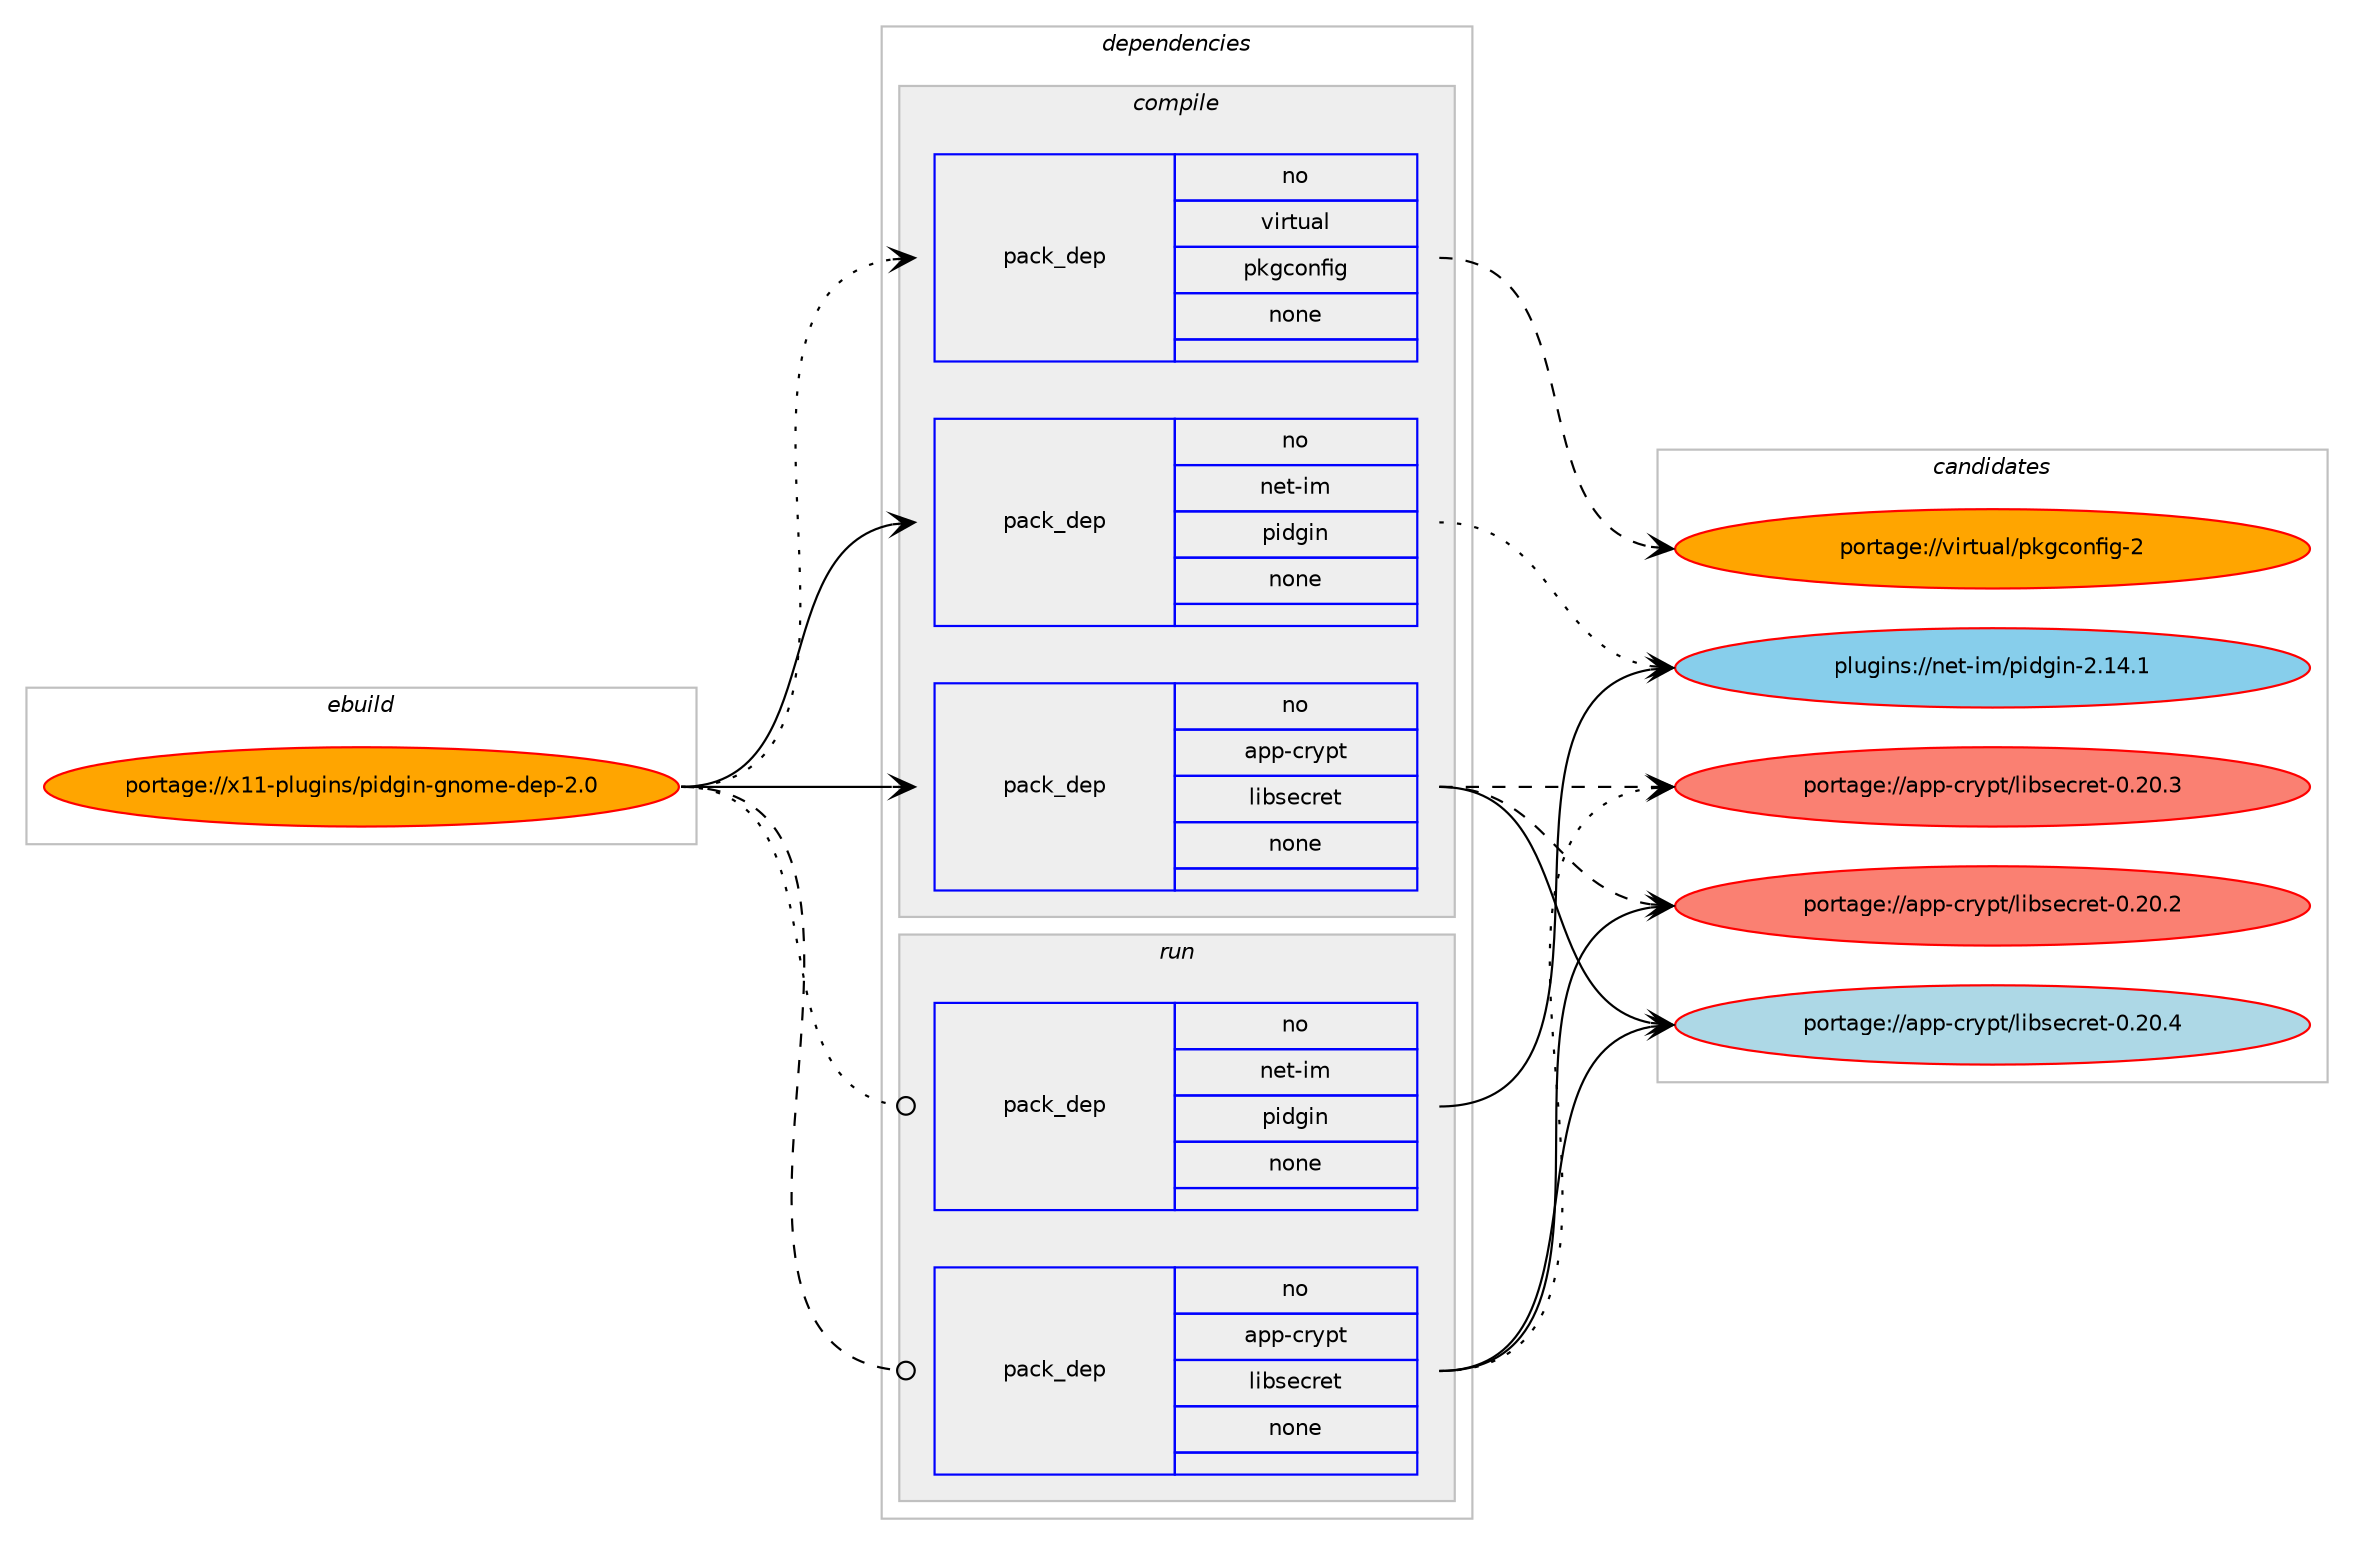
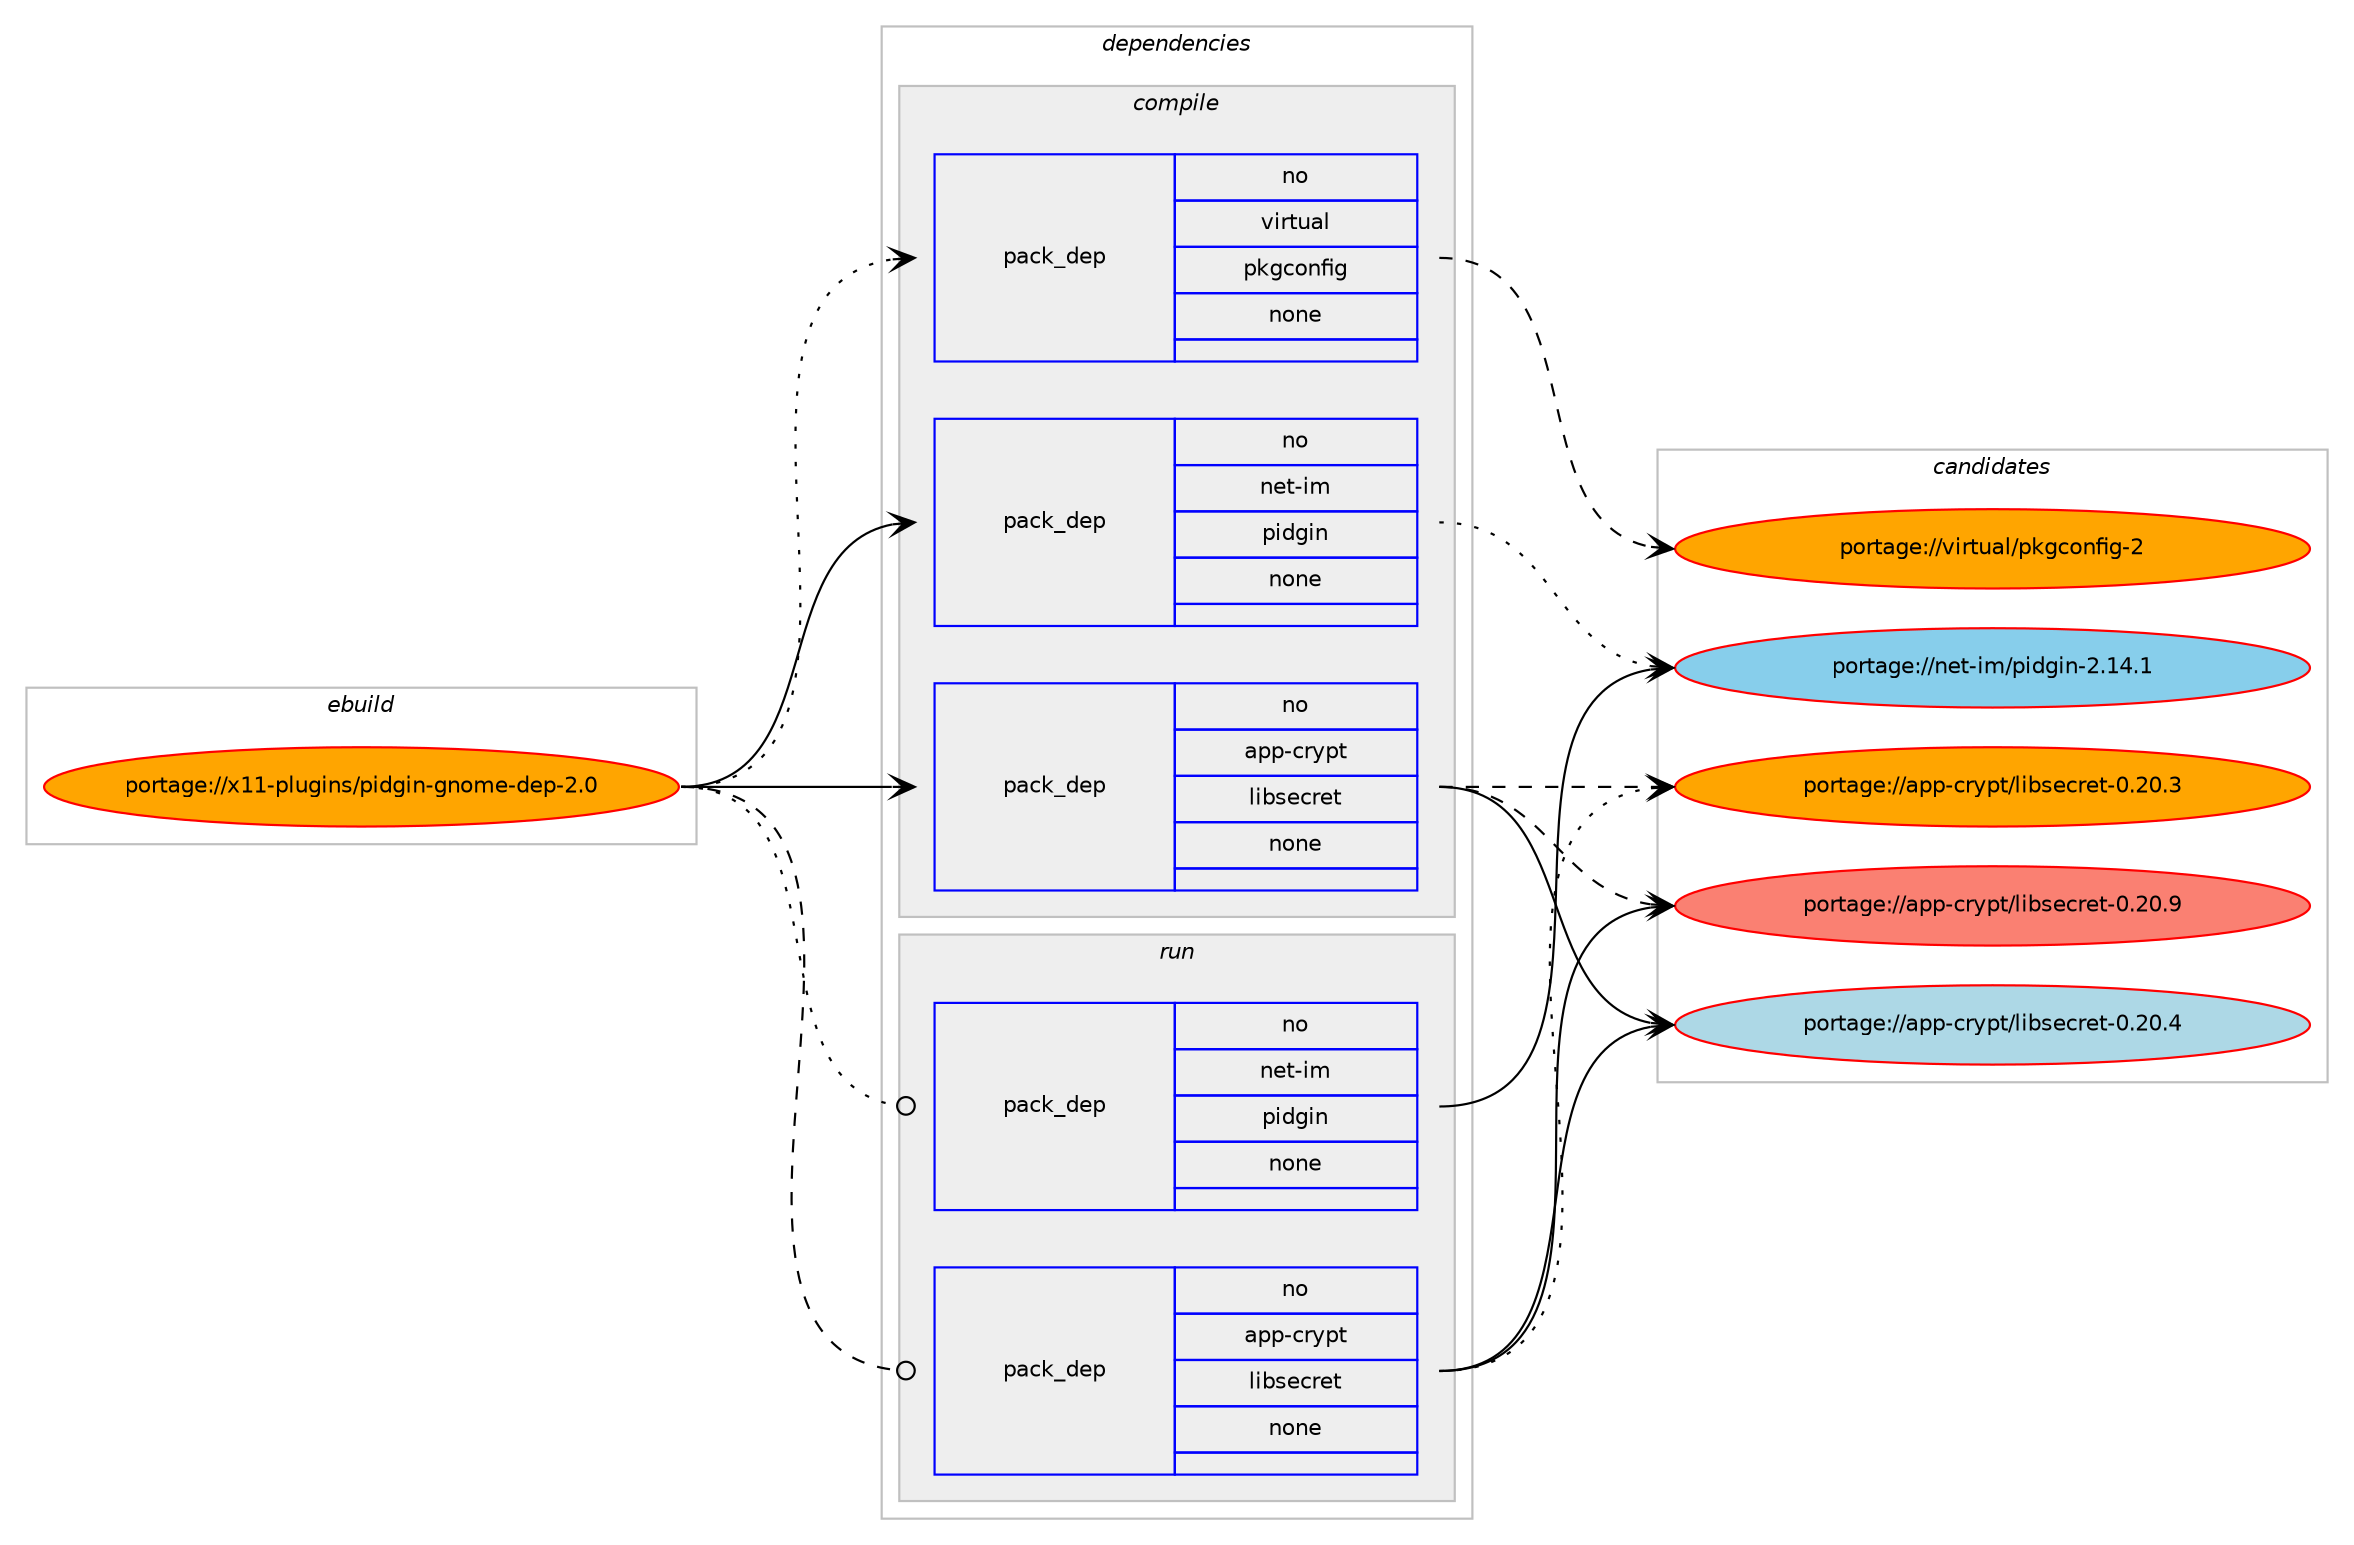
(1993, 668) -> (1993, 668)
(1993, 787) -> (1993, 787)
(1993, 906) -> (1993, 906)
